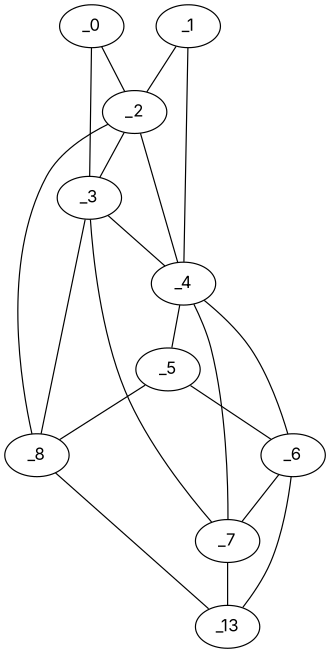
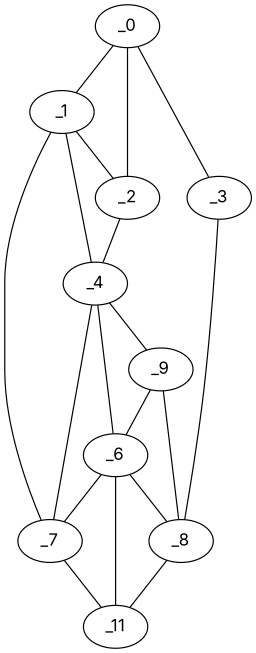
none -> (95, 69)
(112, 155) -> none
(136, 241) -> none
(21, 263) -> (148, 498)
(168, 369) -> (161, 369)
(122, 382) -> (5, 325)
(228, 627) -> (116, 627)
